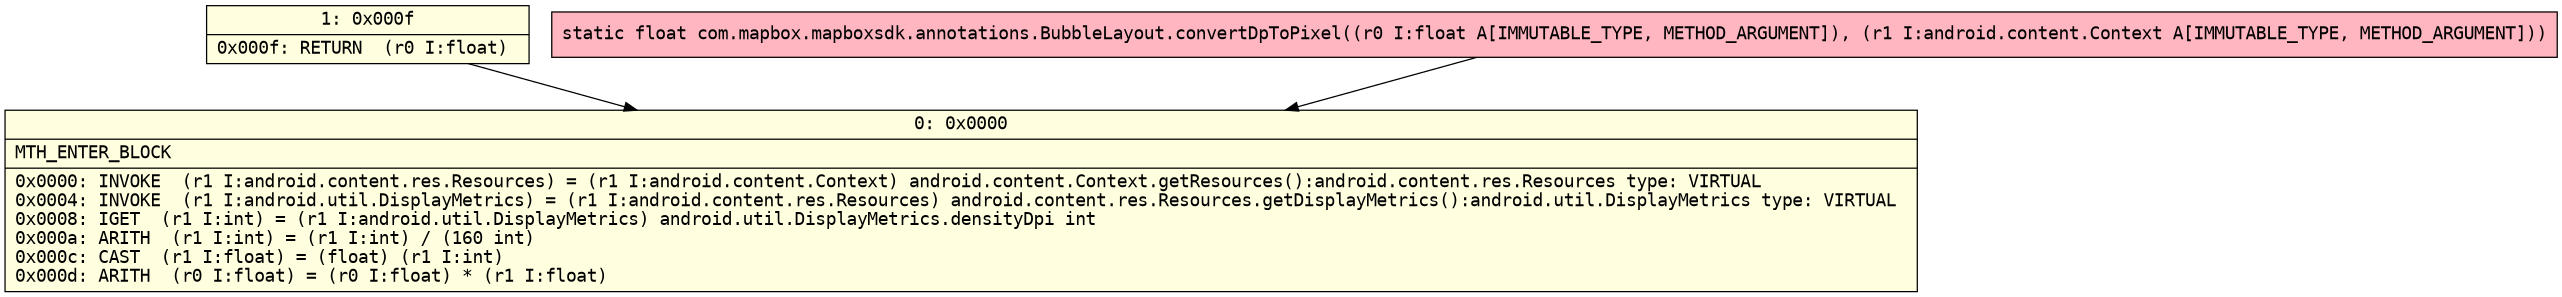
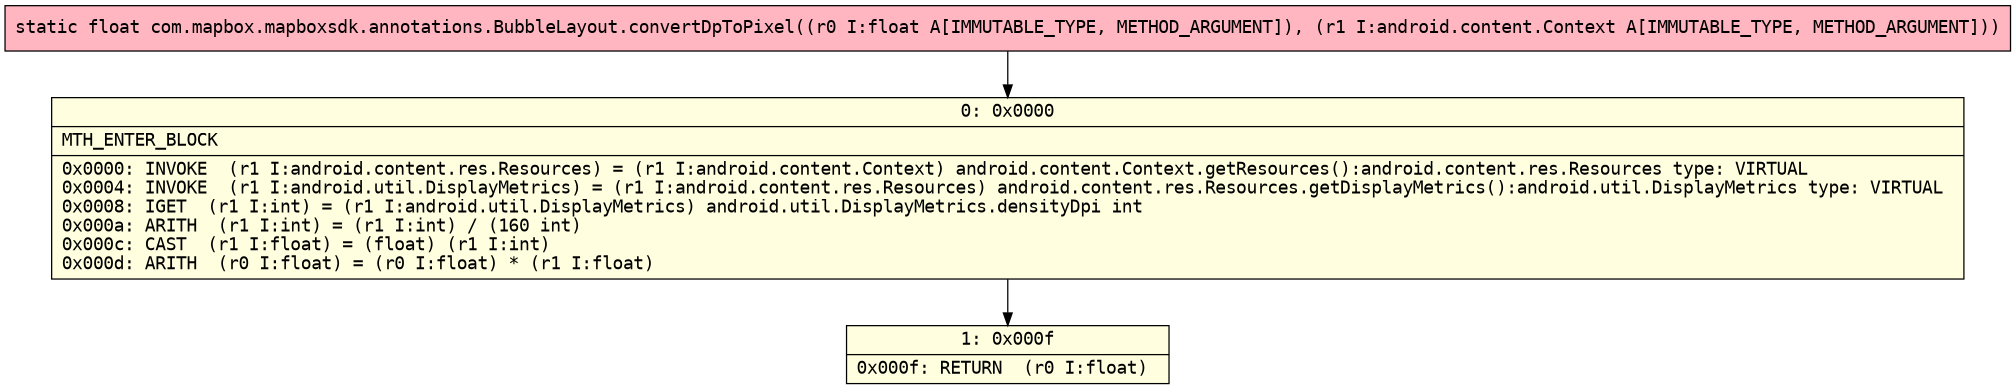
(547, 85) -> (1008, 296)
